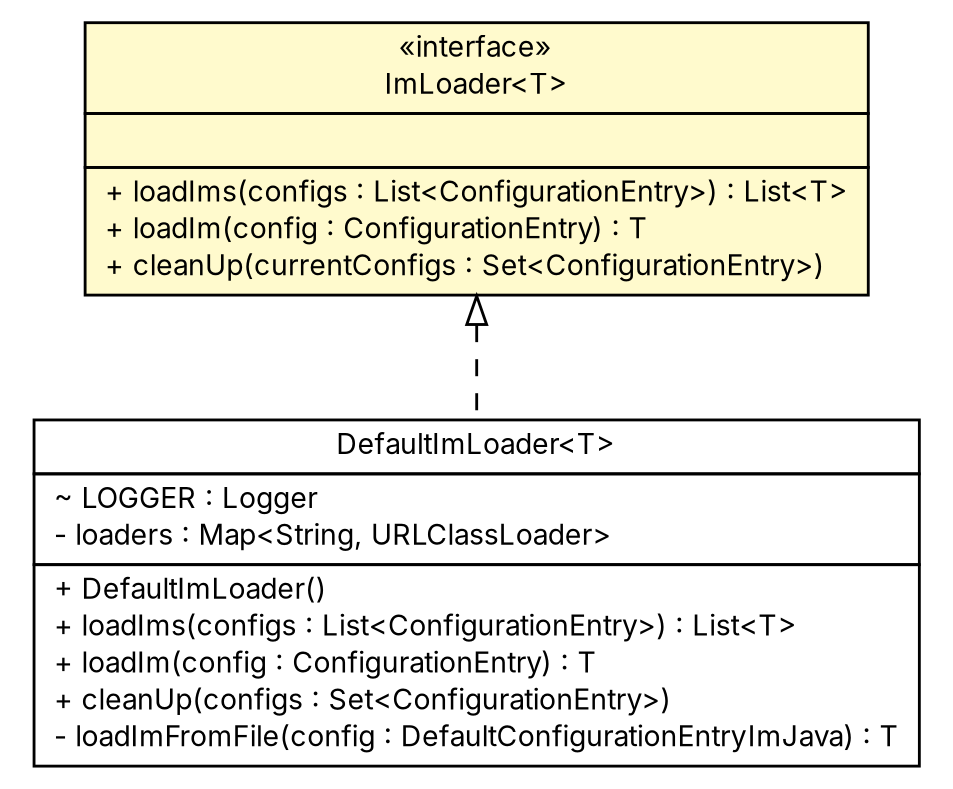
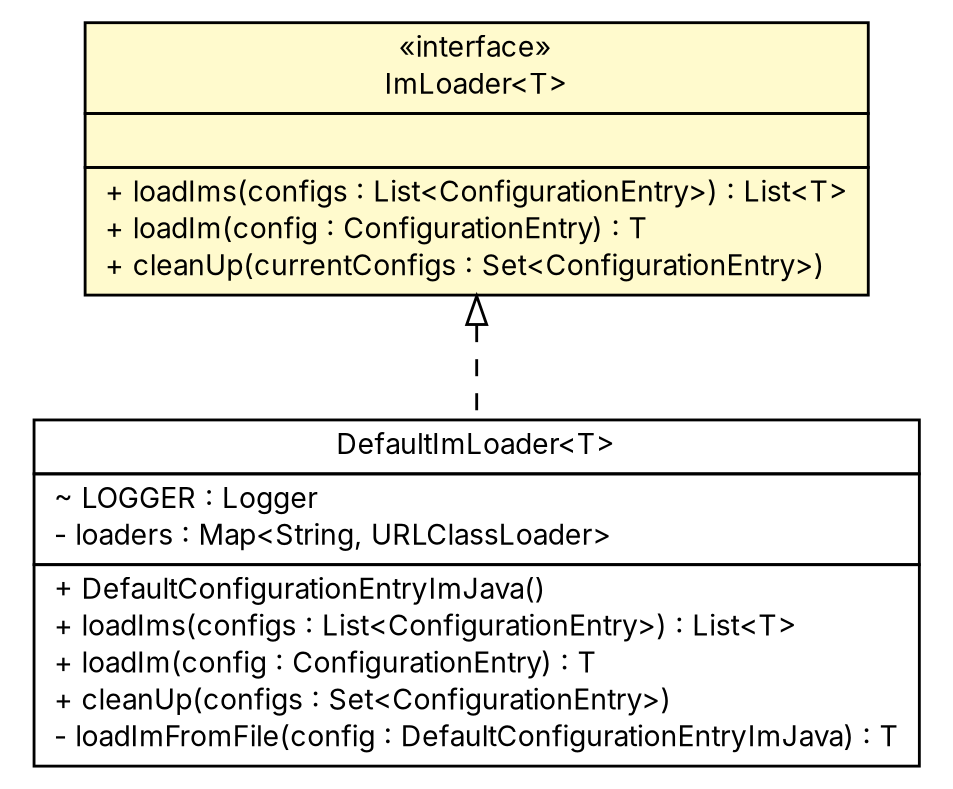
(192, 590) -> (301, 590)
